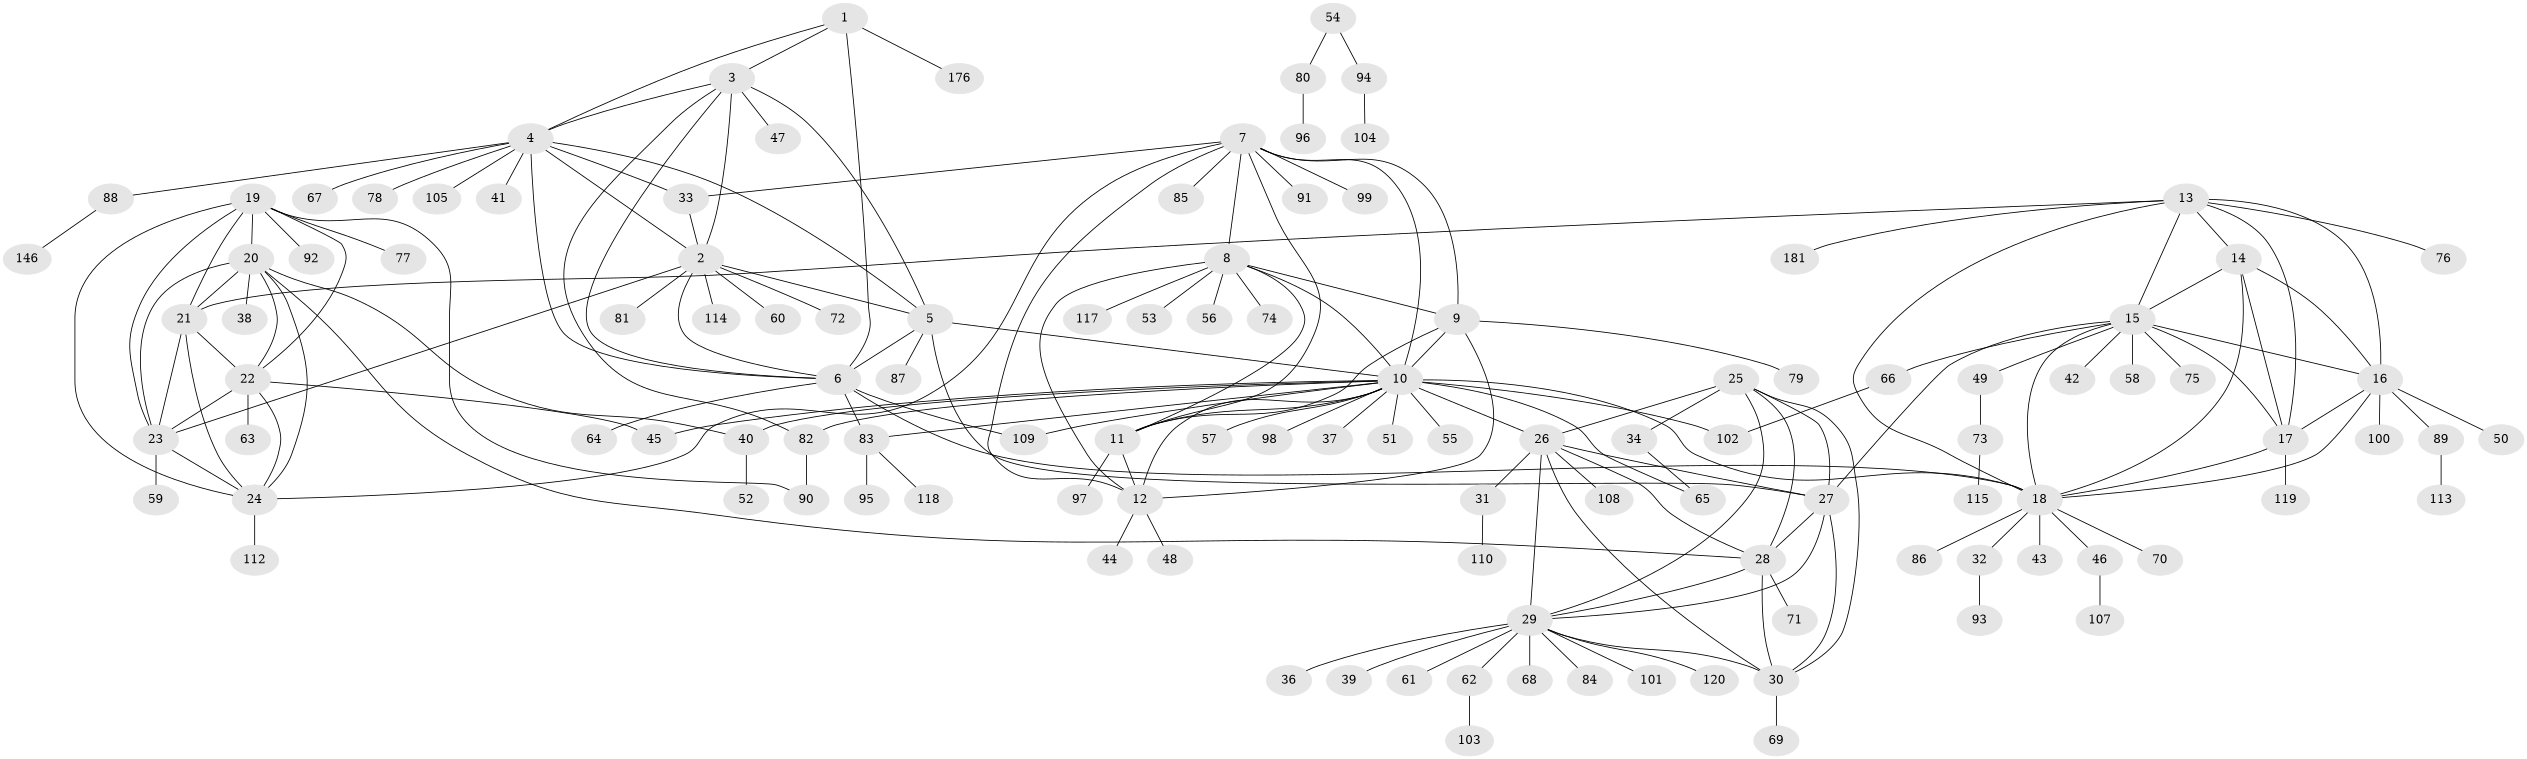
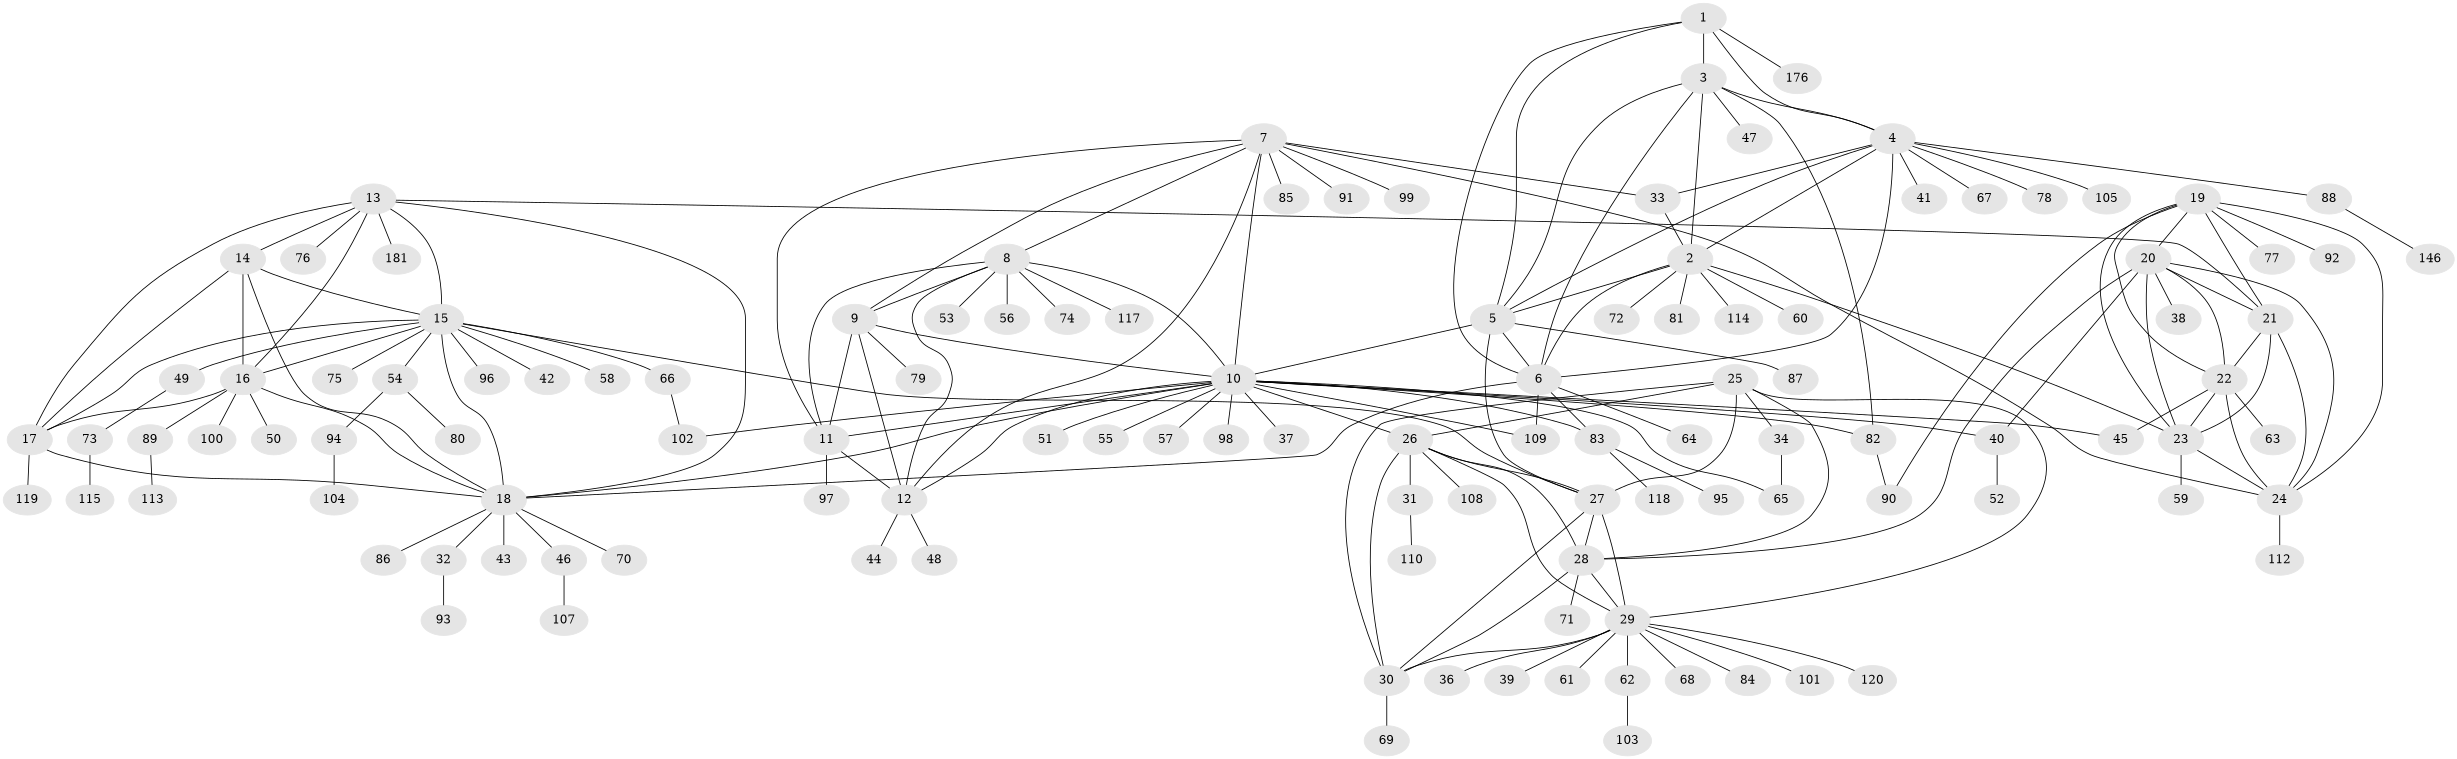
(1303, 109) -> (464, 350)
none -> (1521, 114)
none -> (418, 350)
